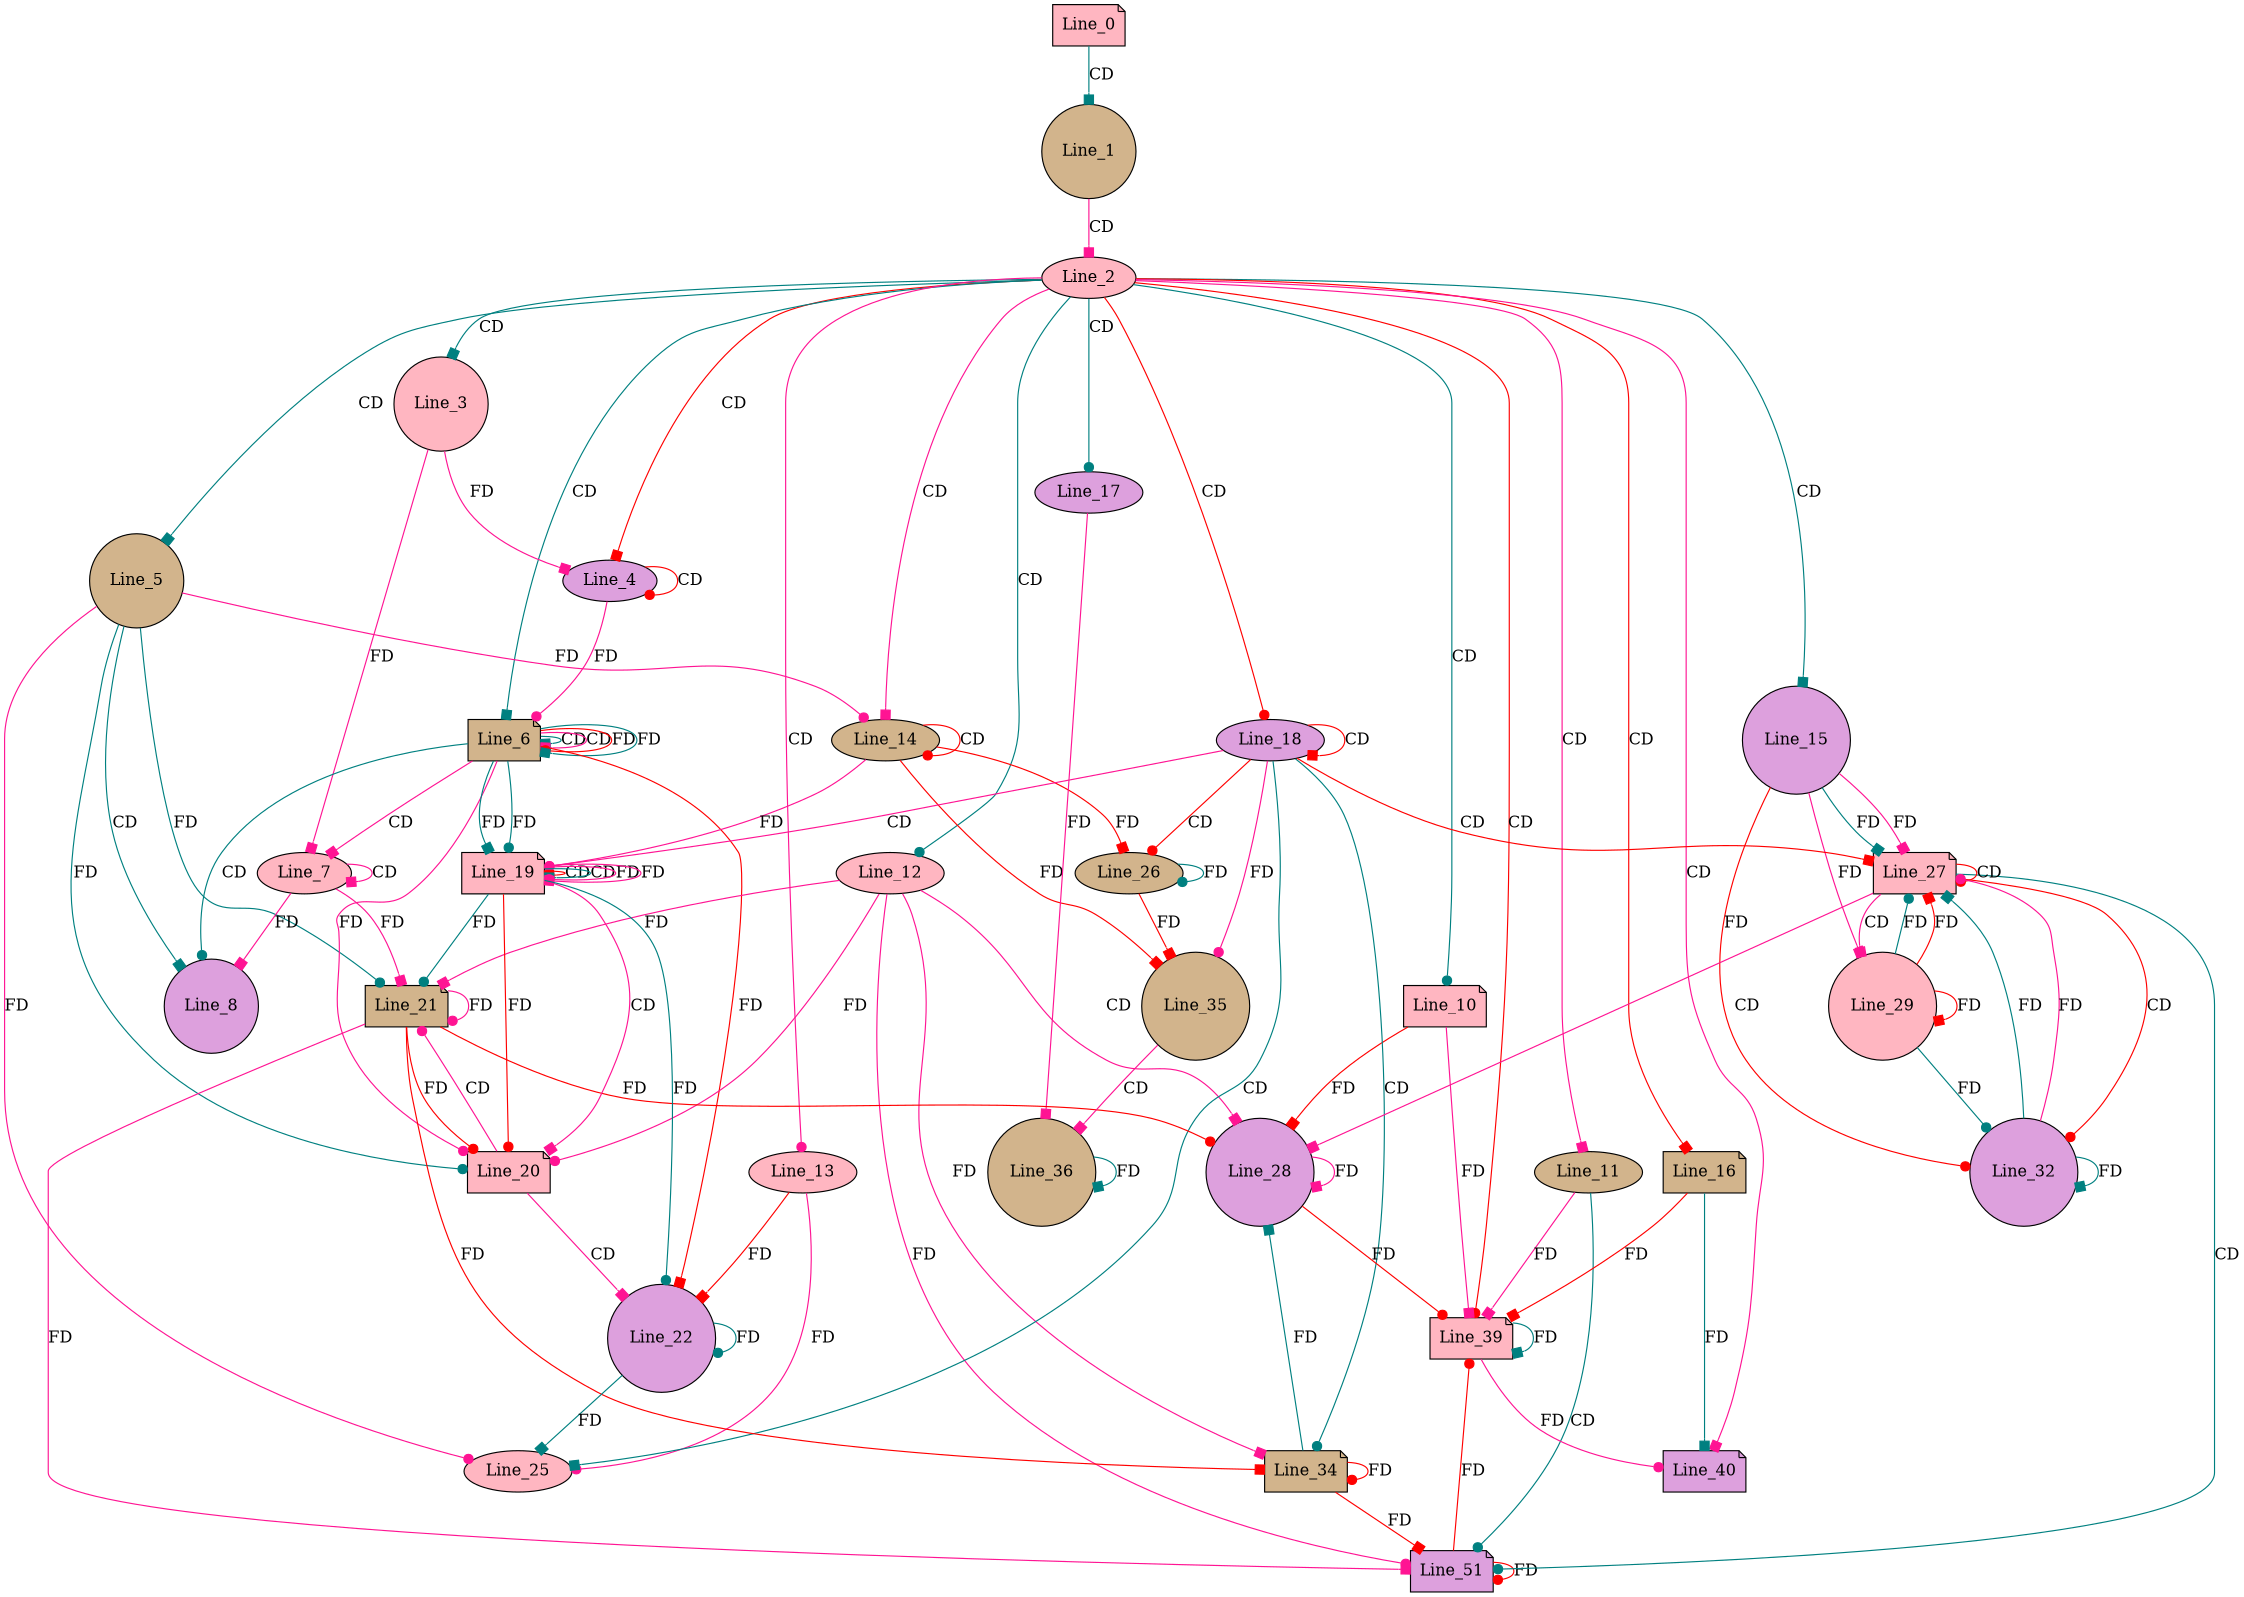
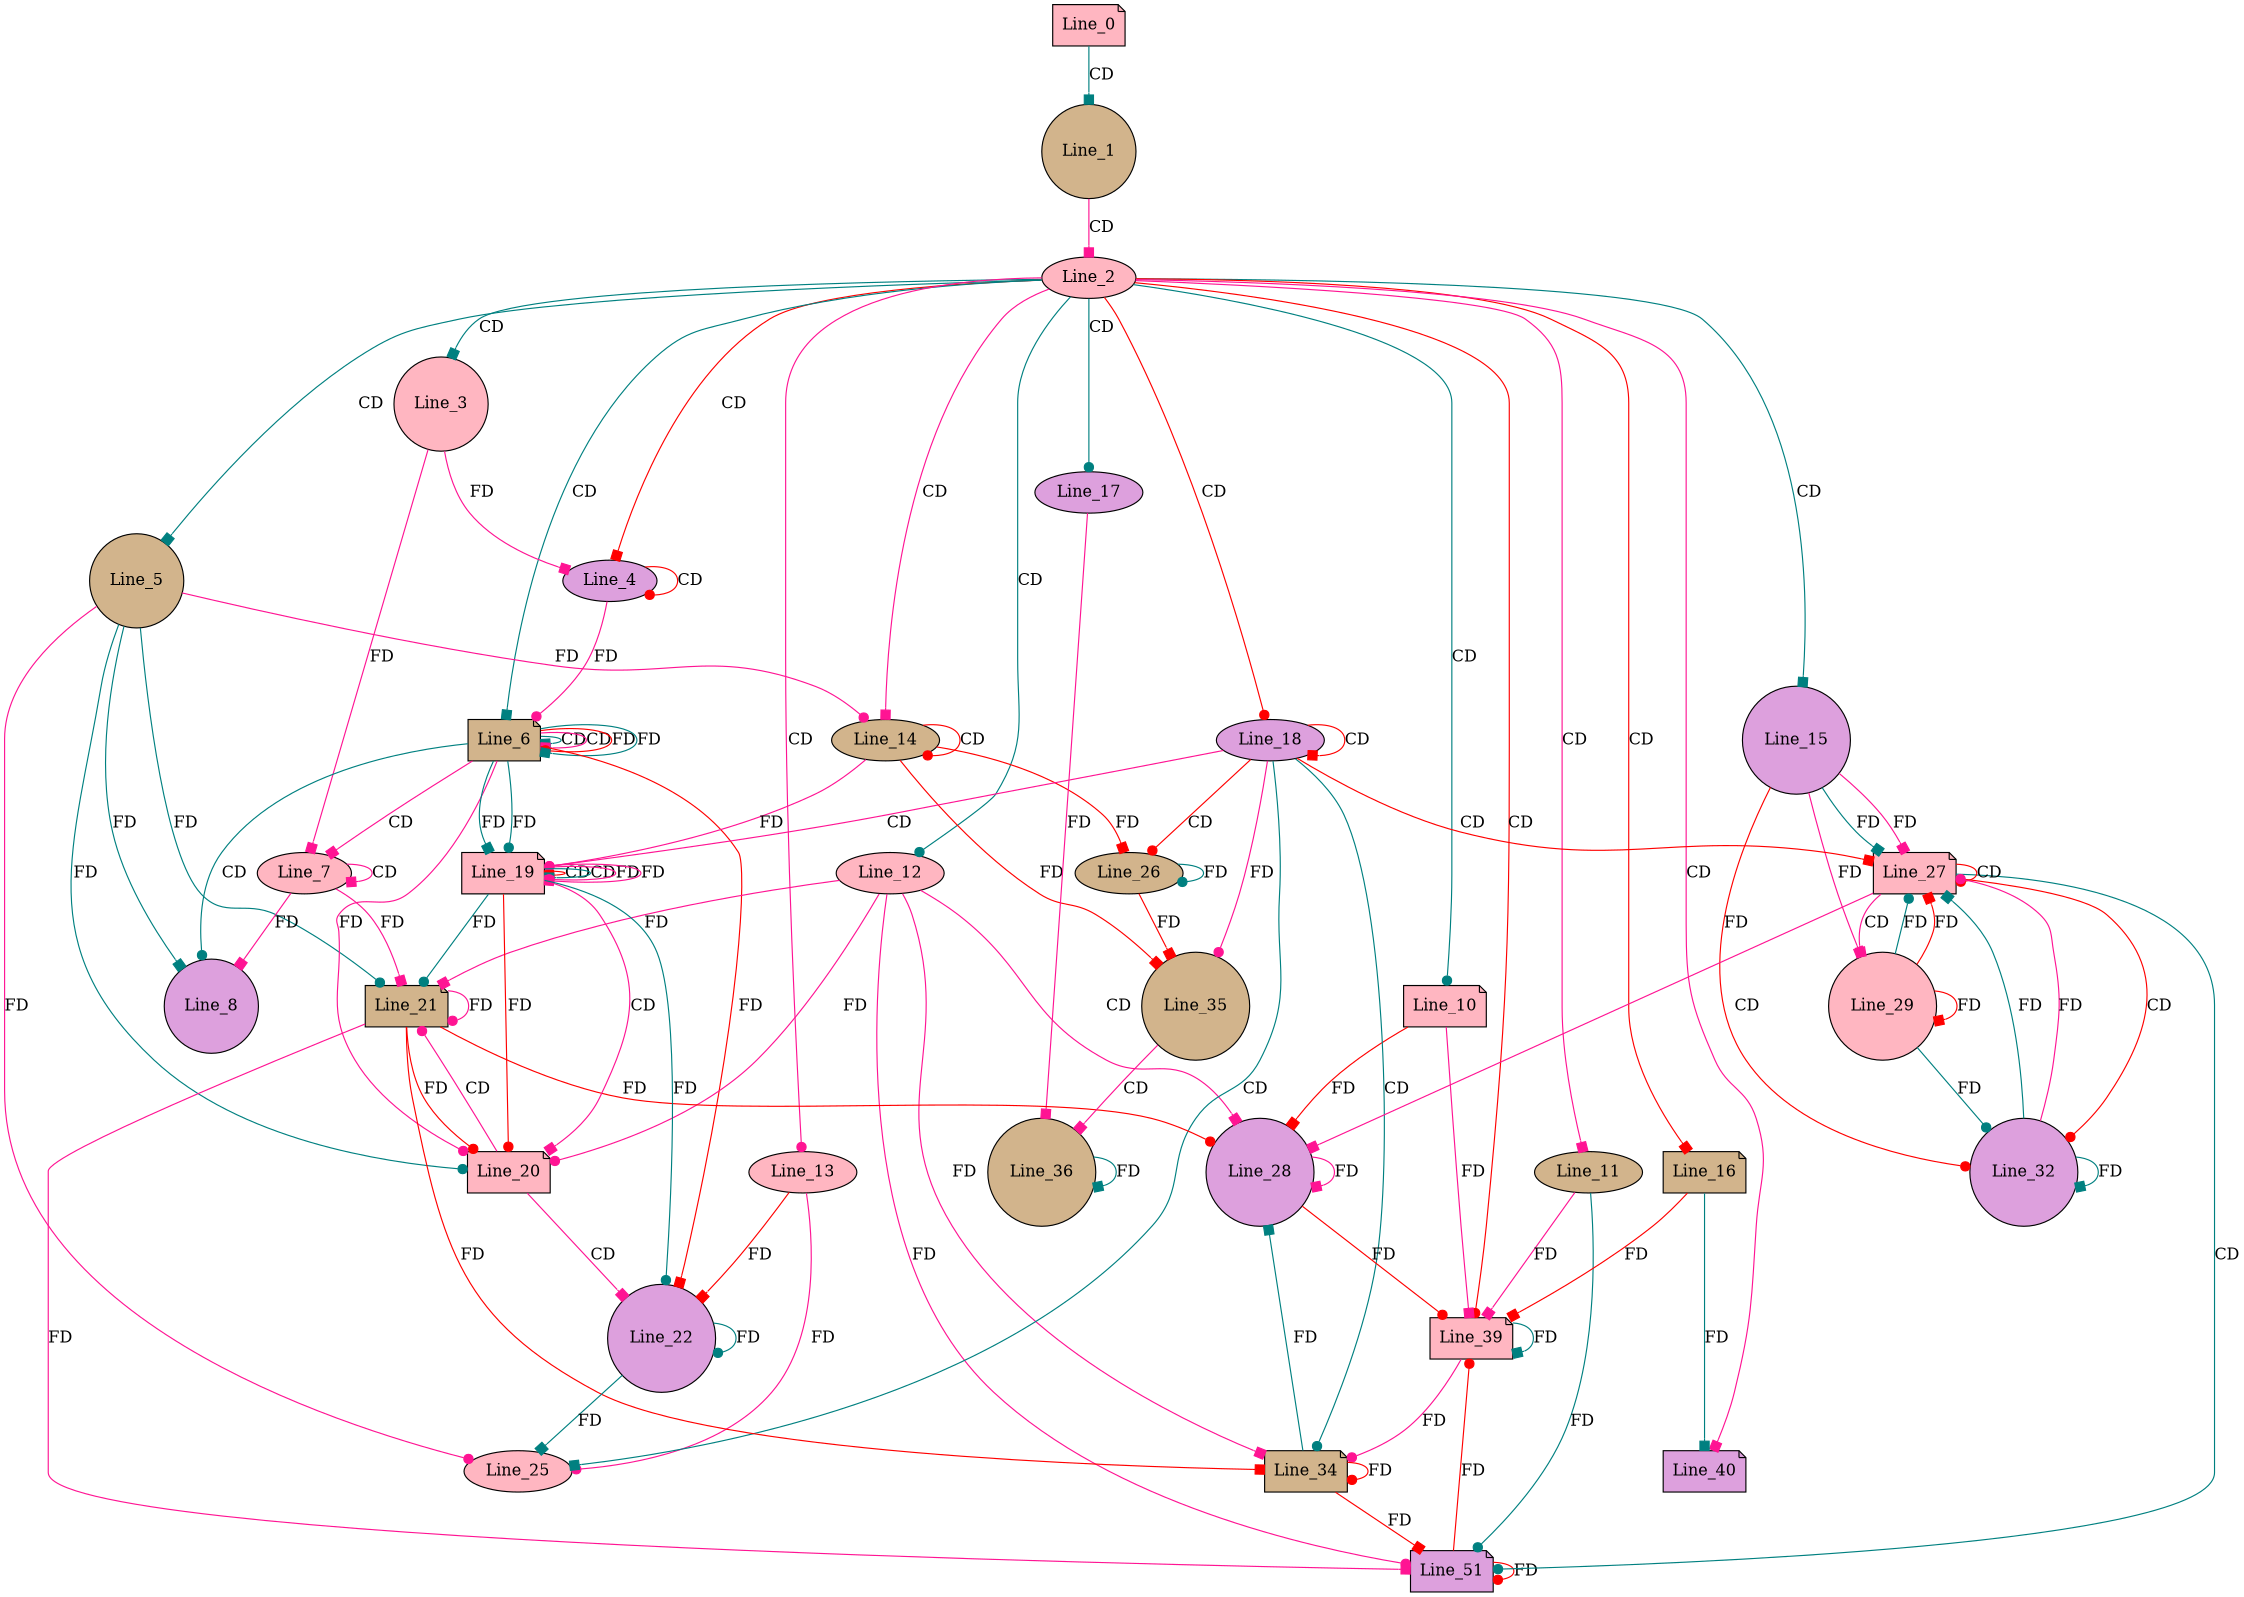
(125, 823) -> (125, 823)
(1583, 1421) -> (1583, 1421)
(1552, 1437) -> (1418, 1418)
